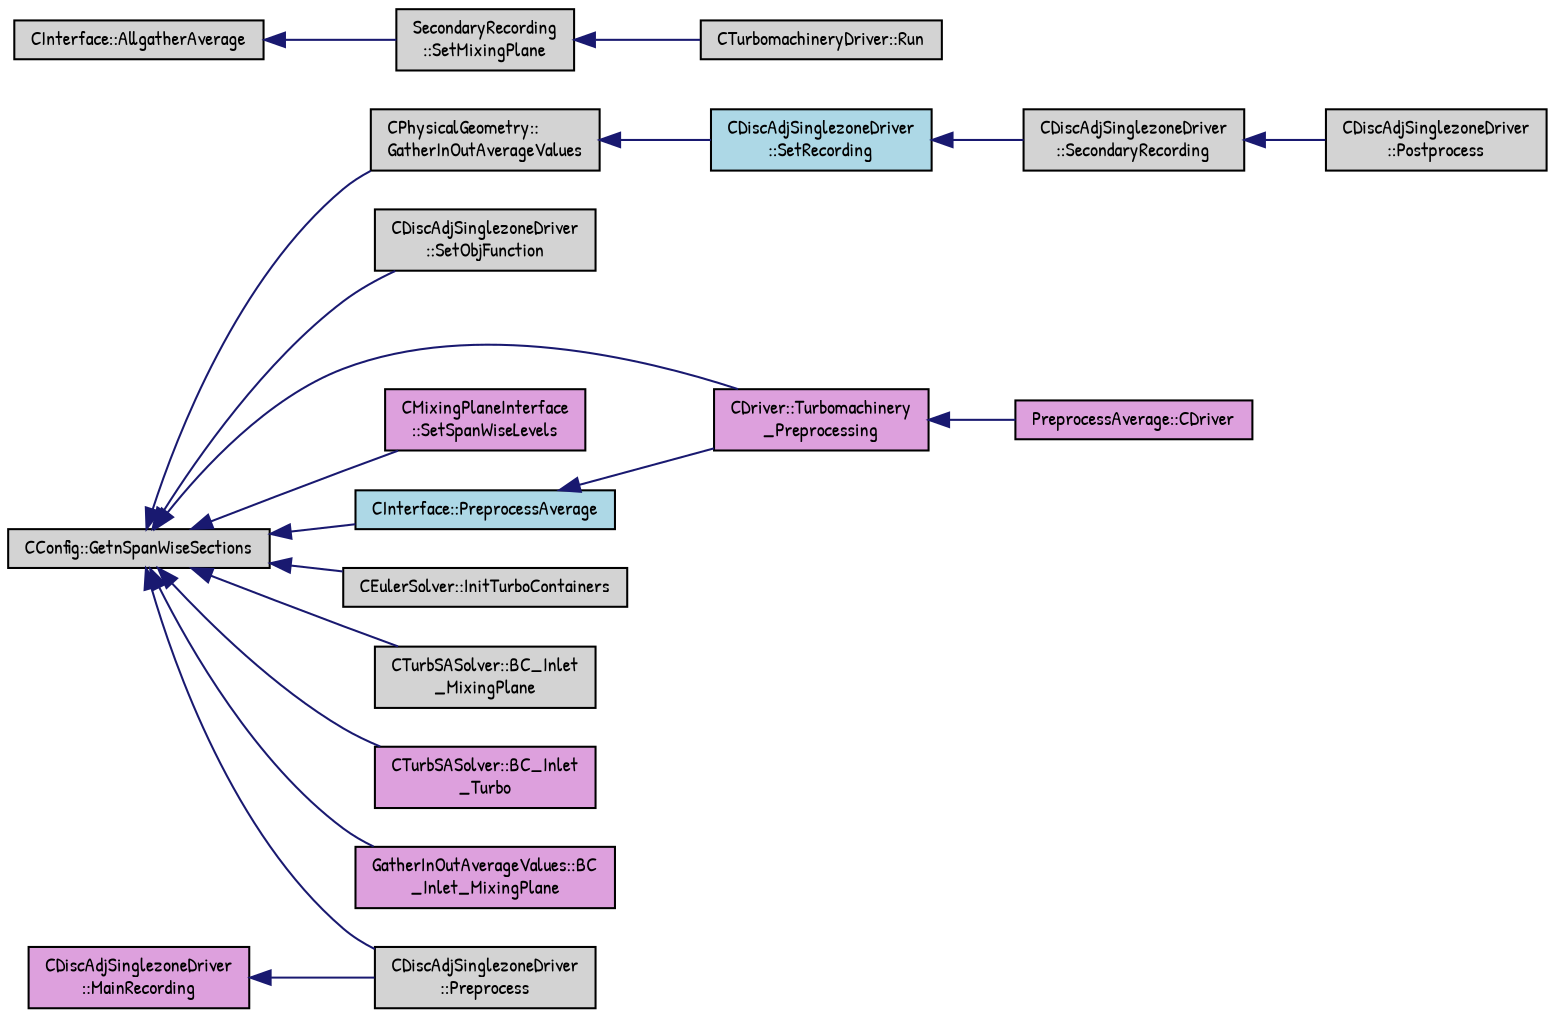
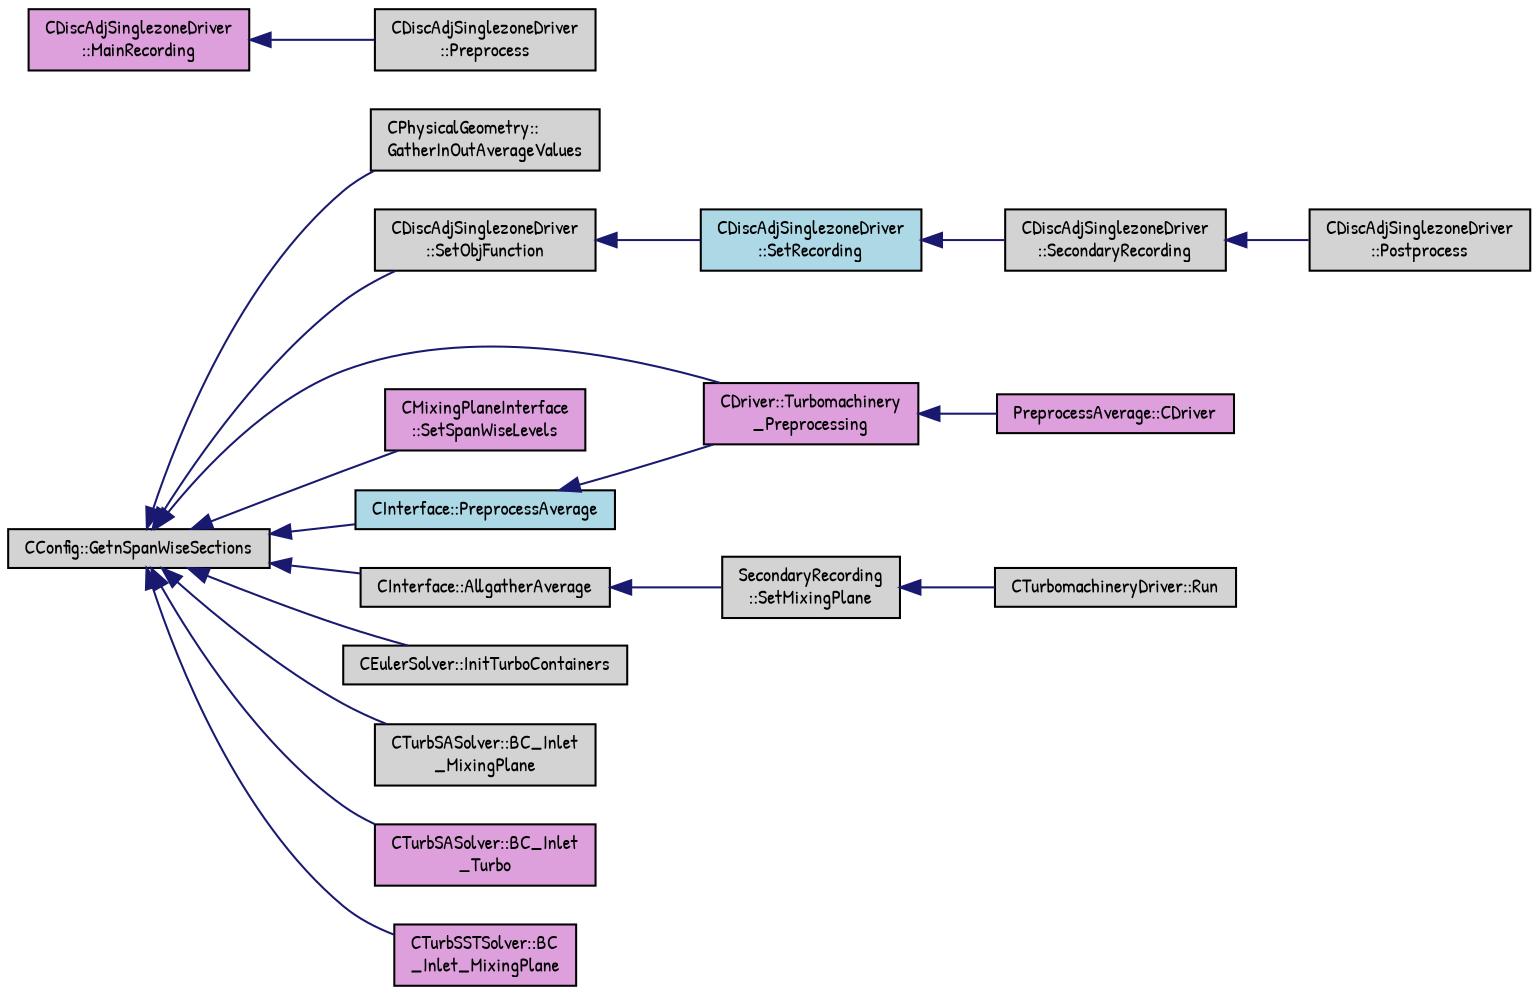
(666, 140) -> (659, 240)
(234, 788) -> (326, 570)
(485, 877) -> (485, 955)
